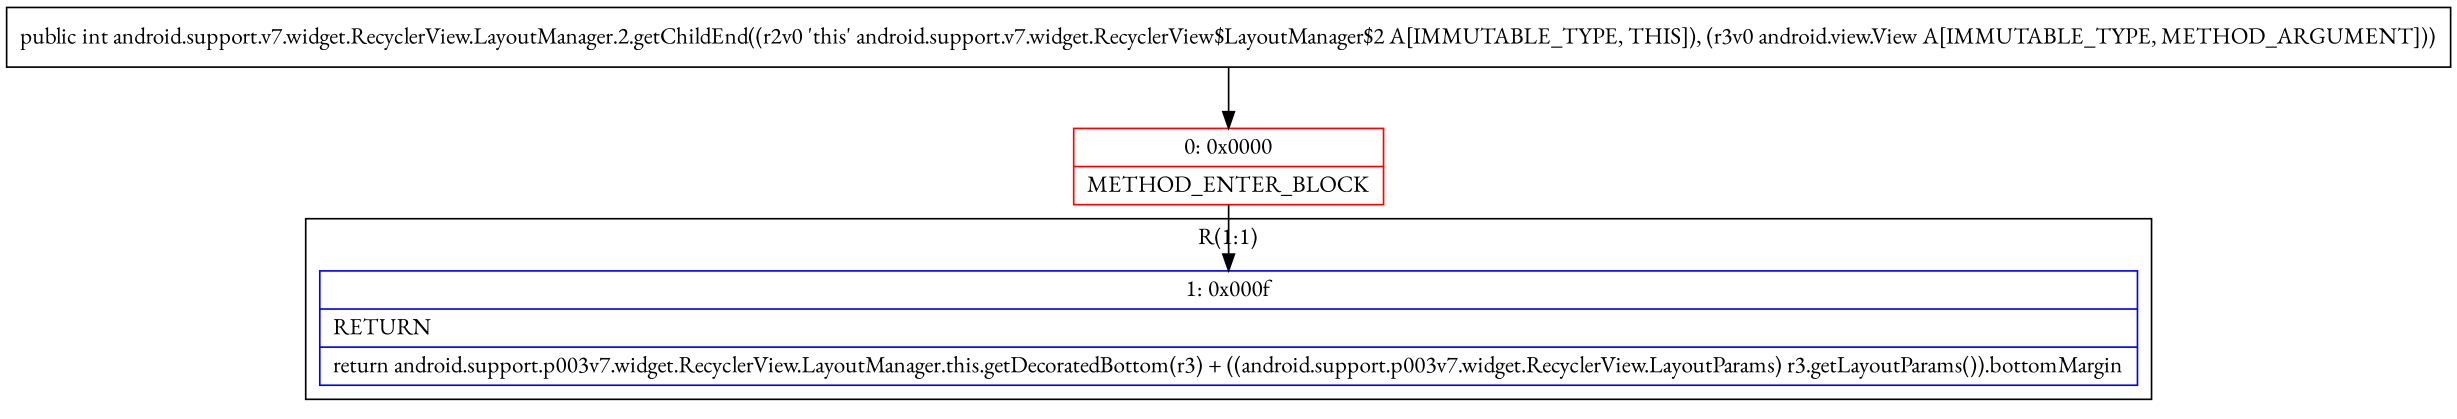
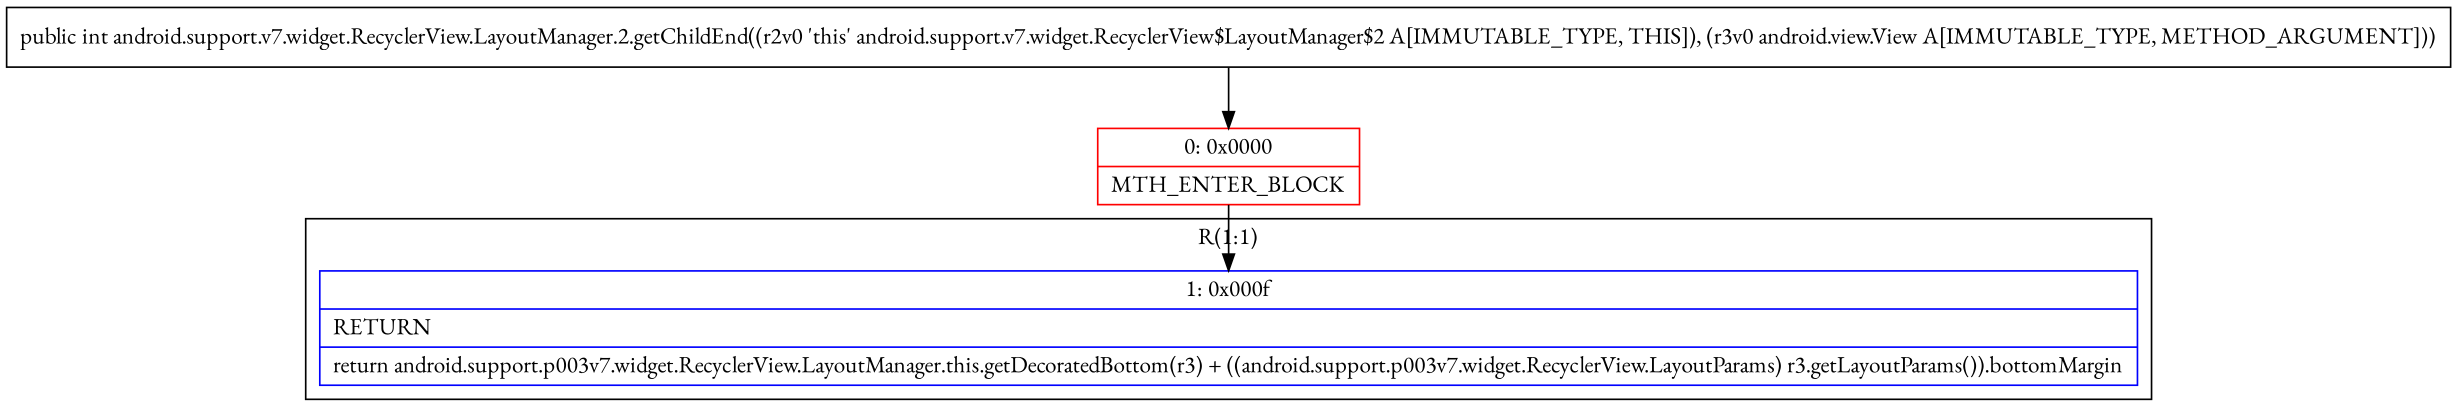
(1229, 185) -> (1229, 185)
